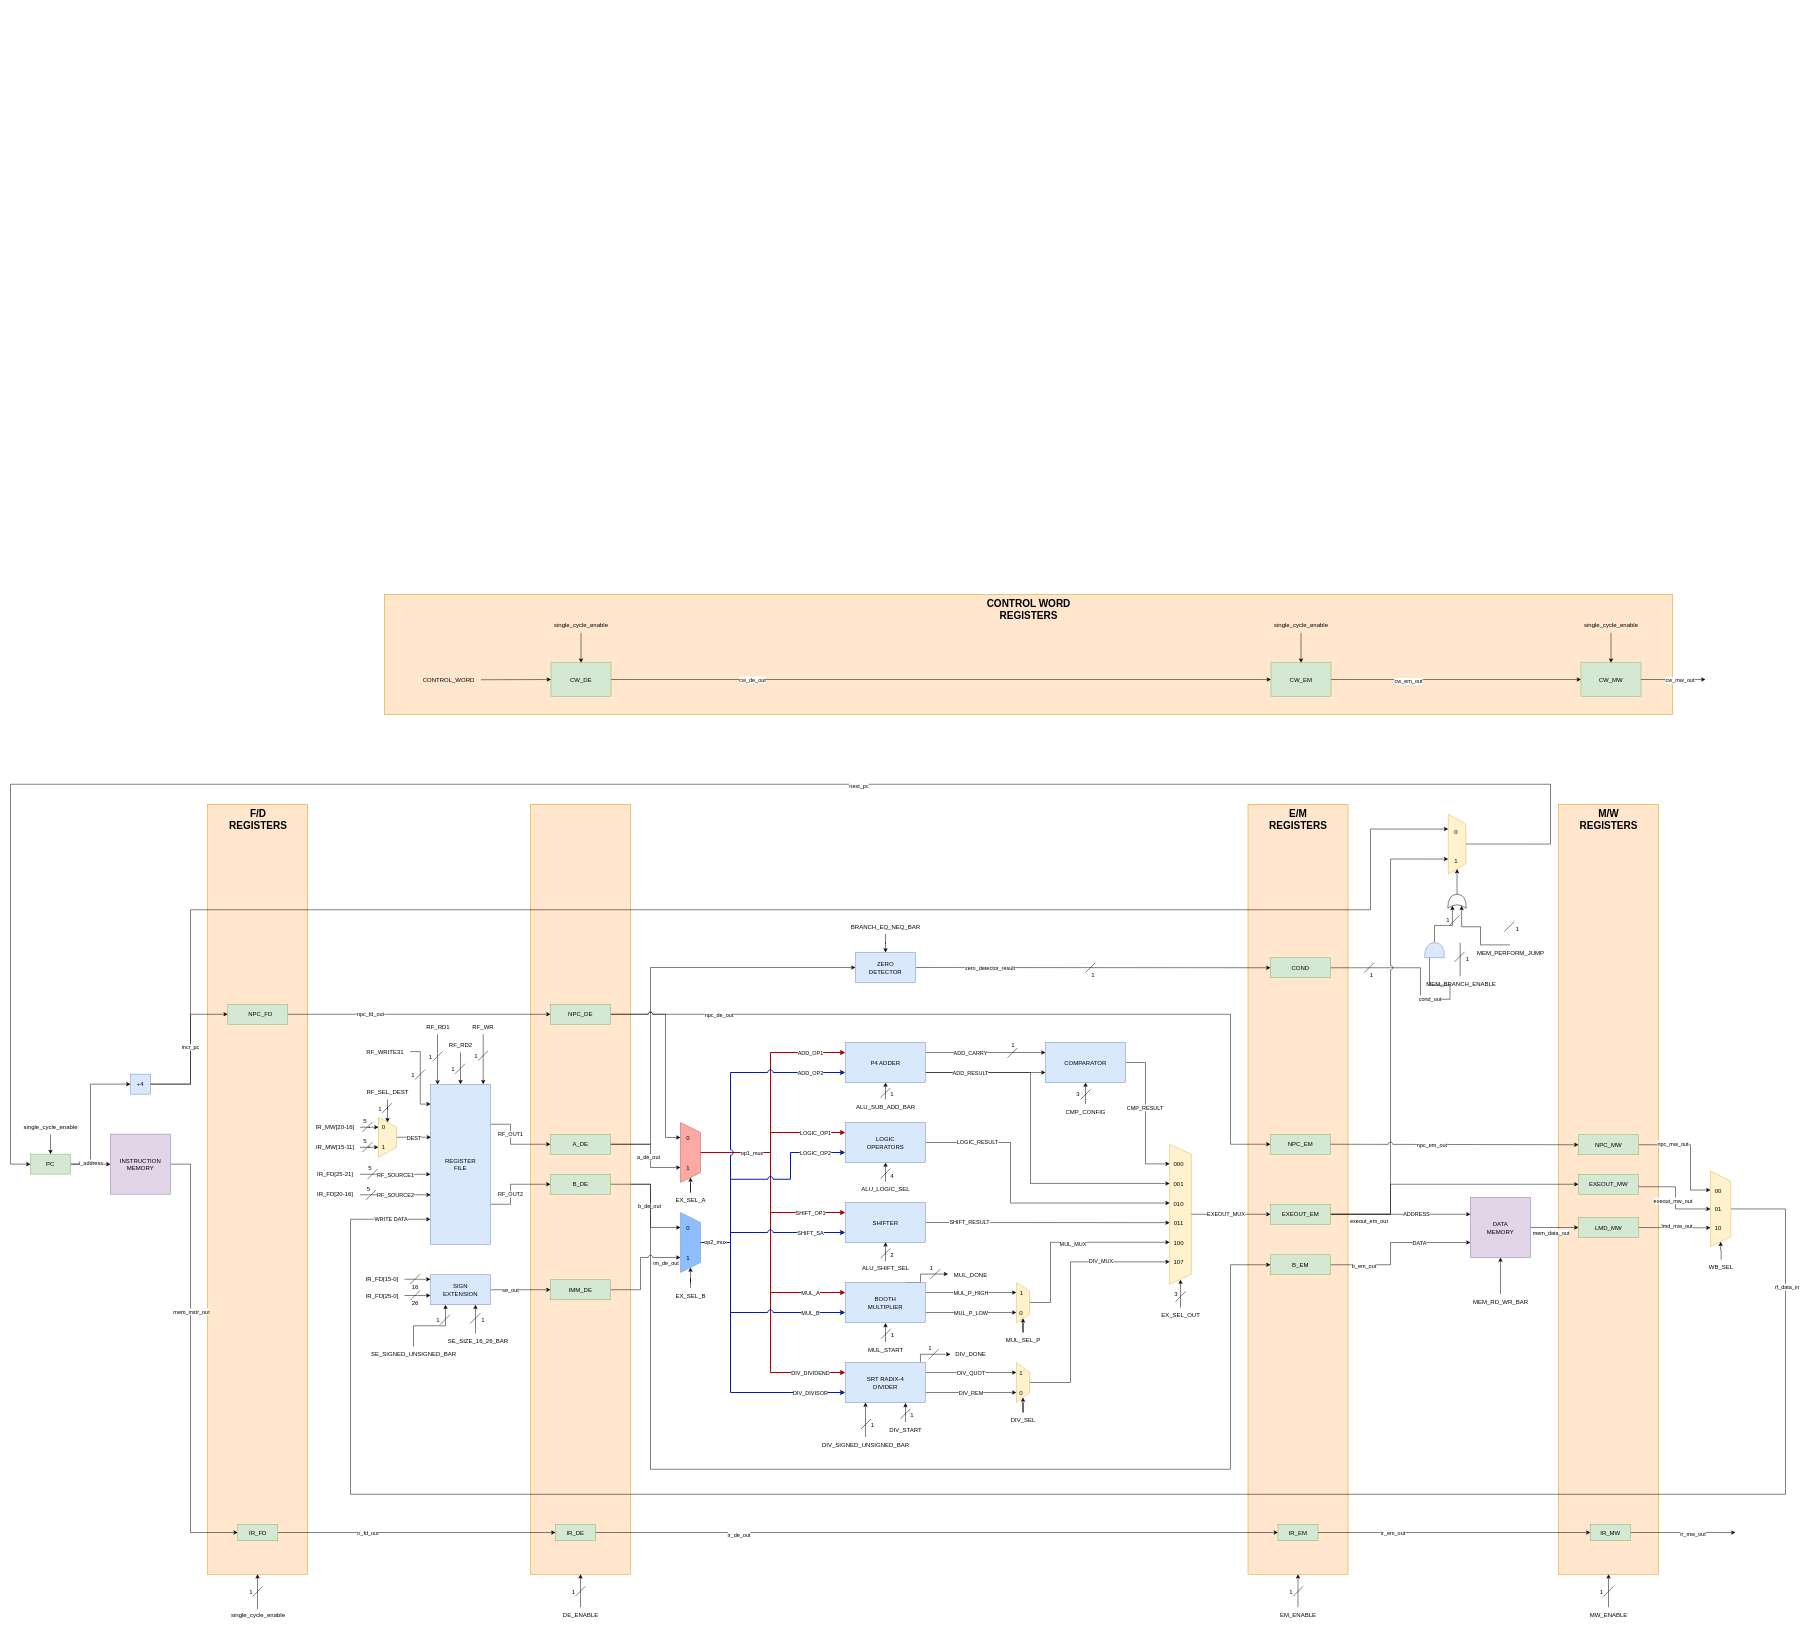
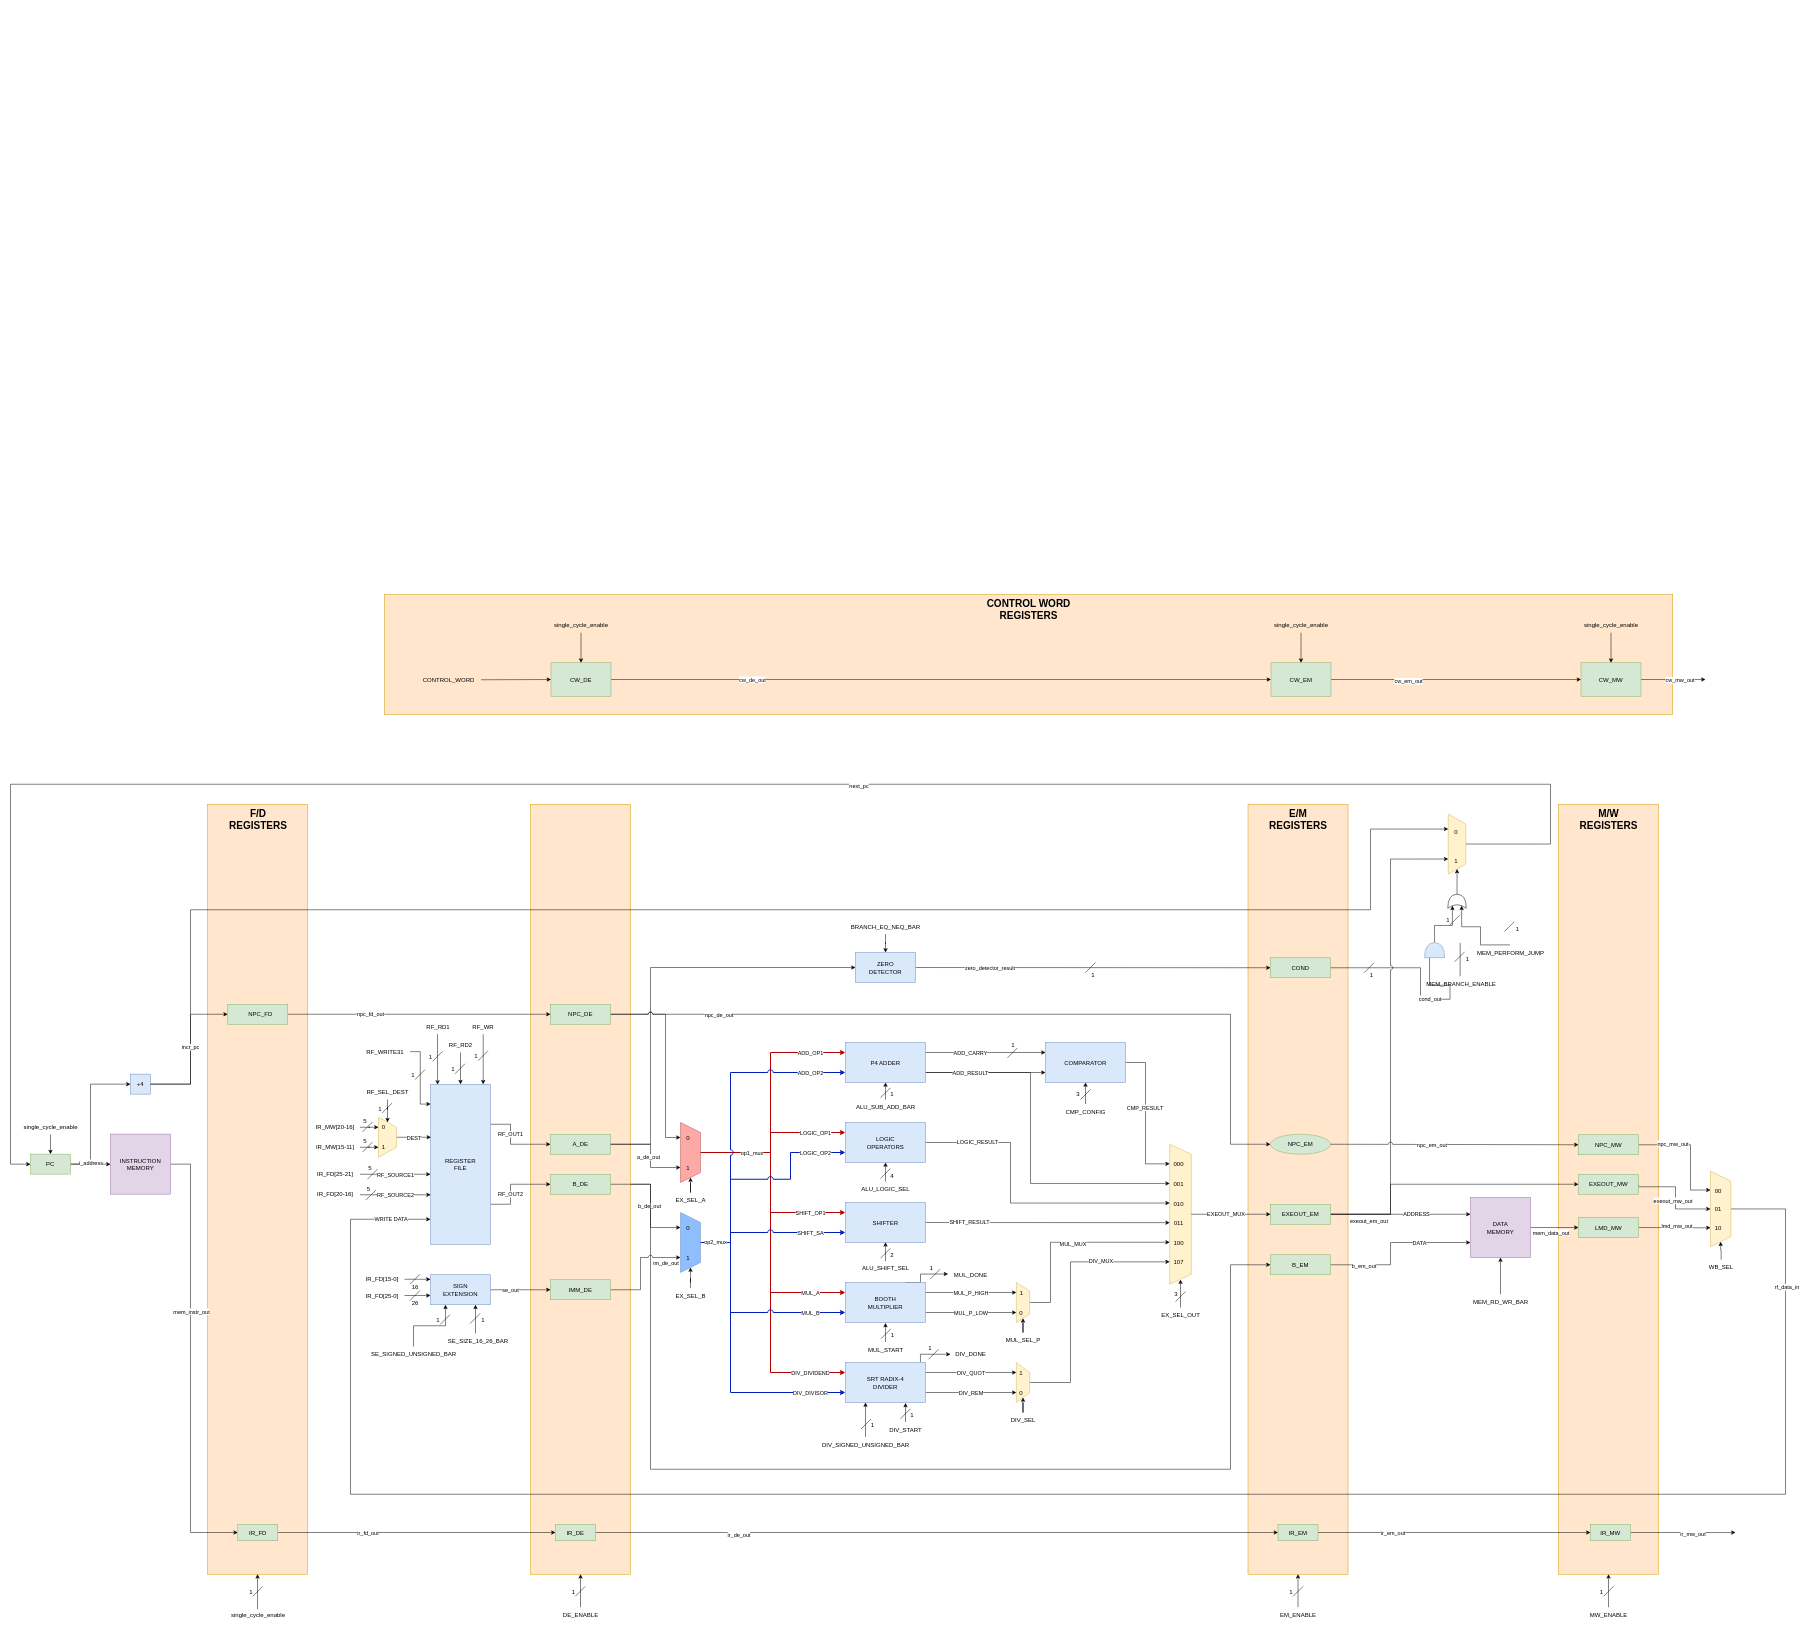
(1300, 1144) -> (1300, 1144)
